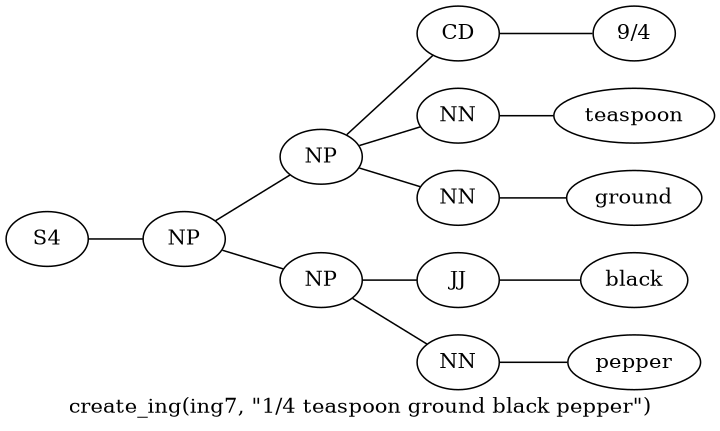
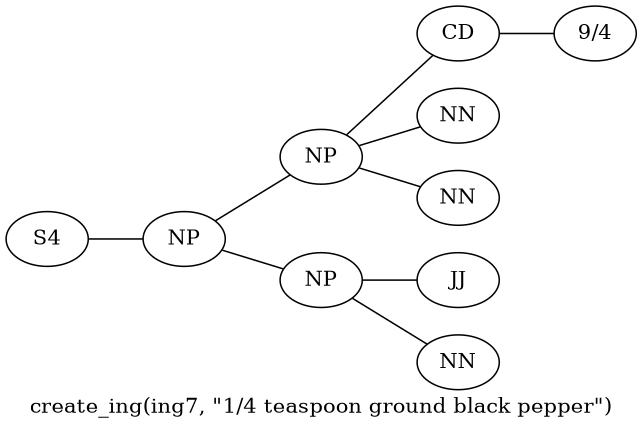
(634, 116) -> none
(634, 198) -> none
(634, 280) -> none
(634, 362) -> none
